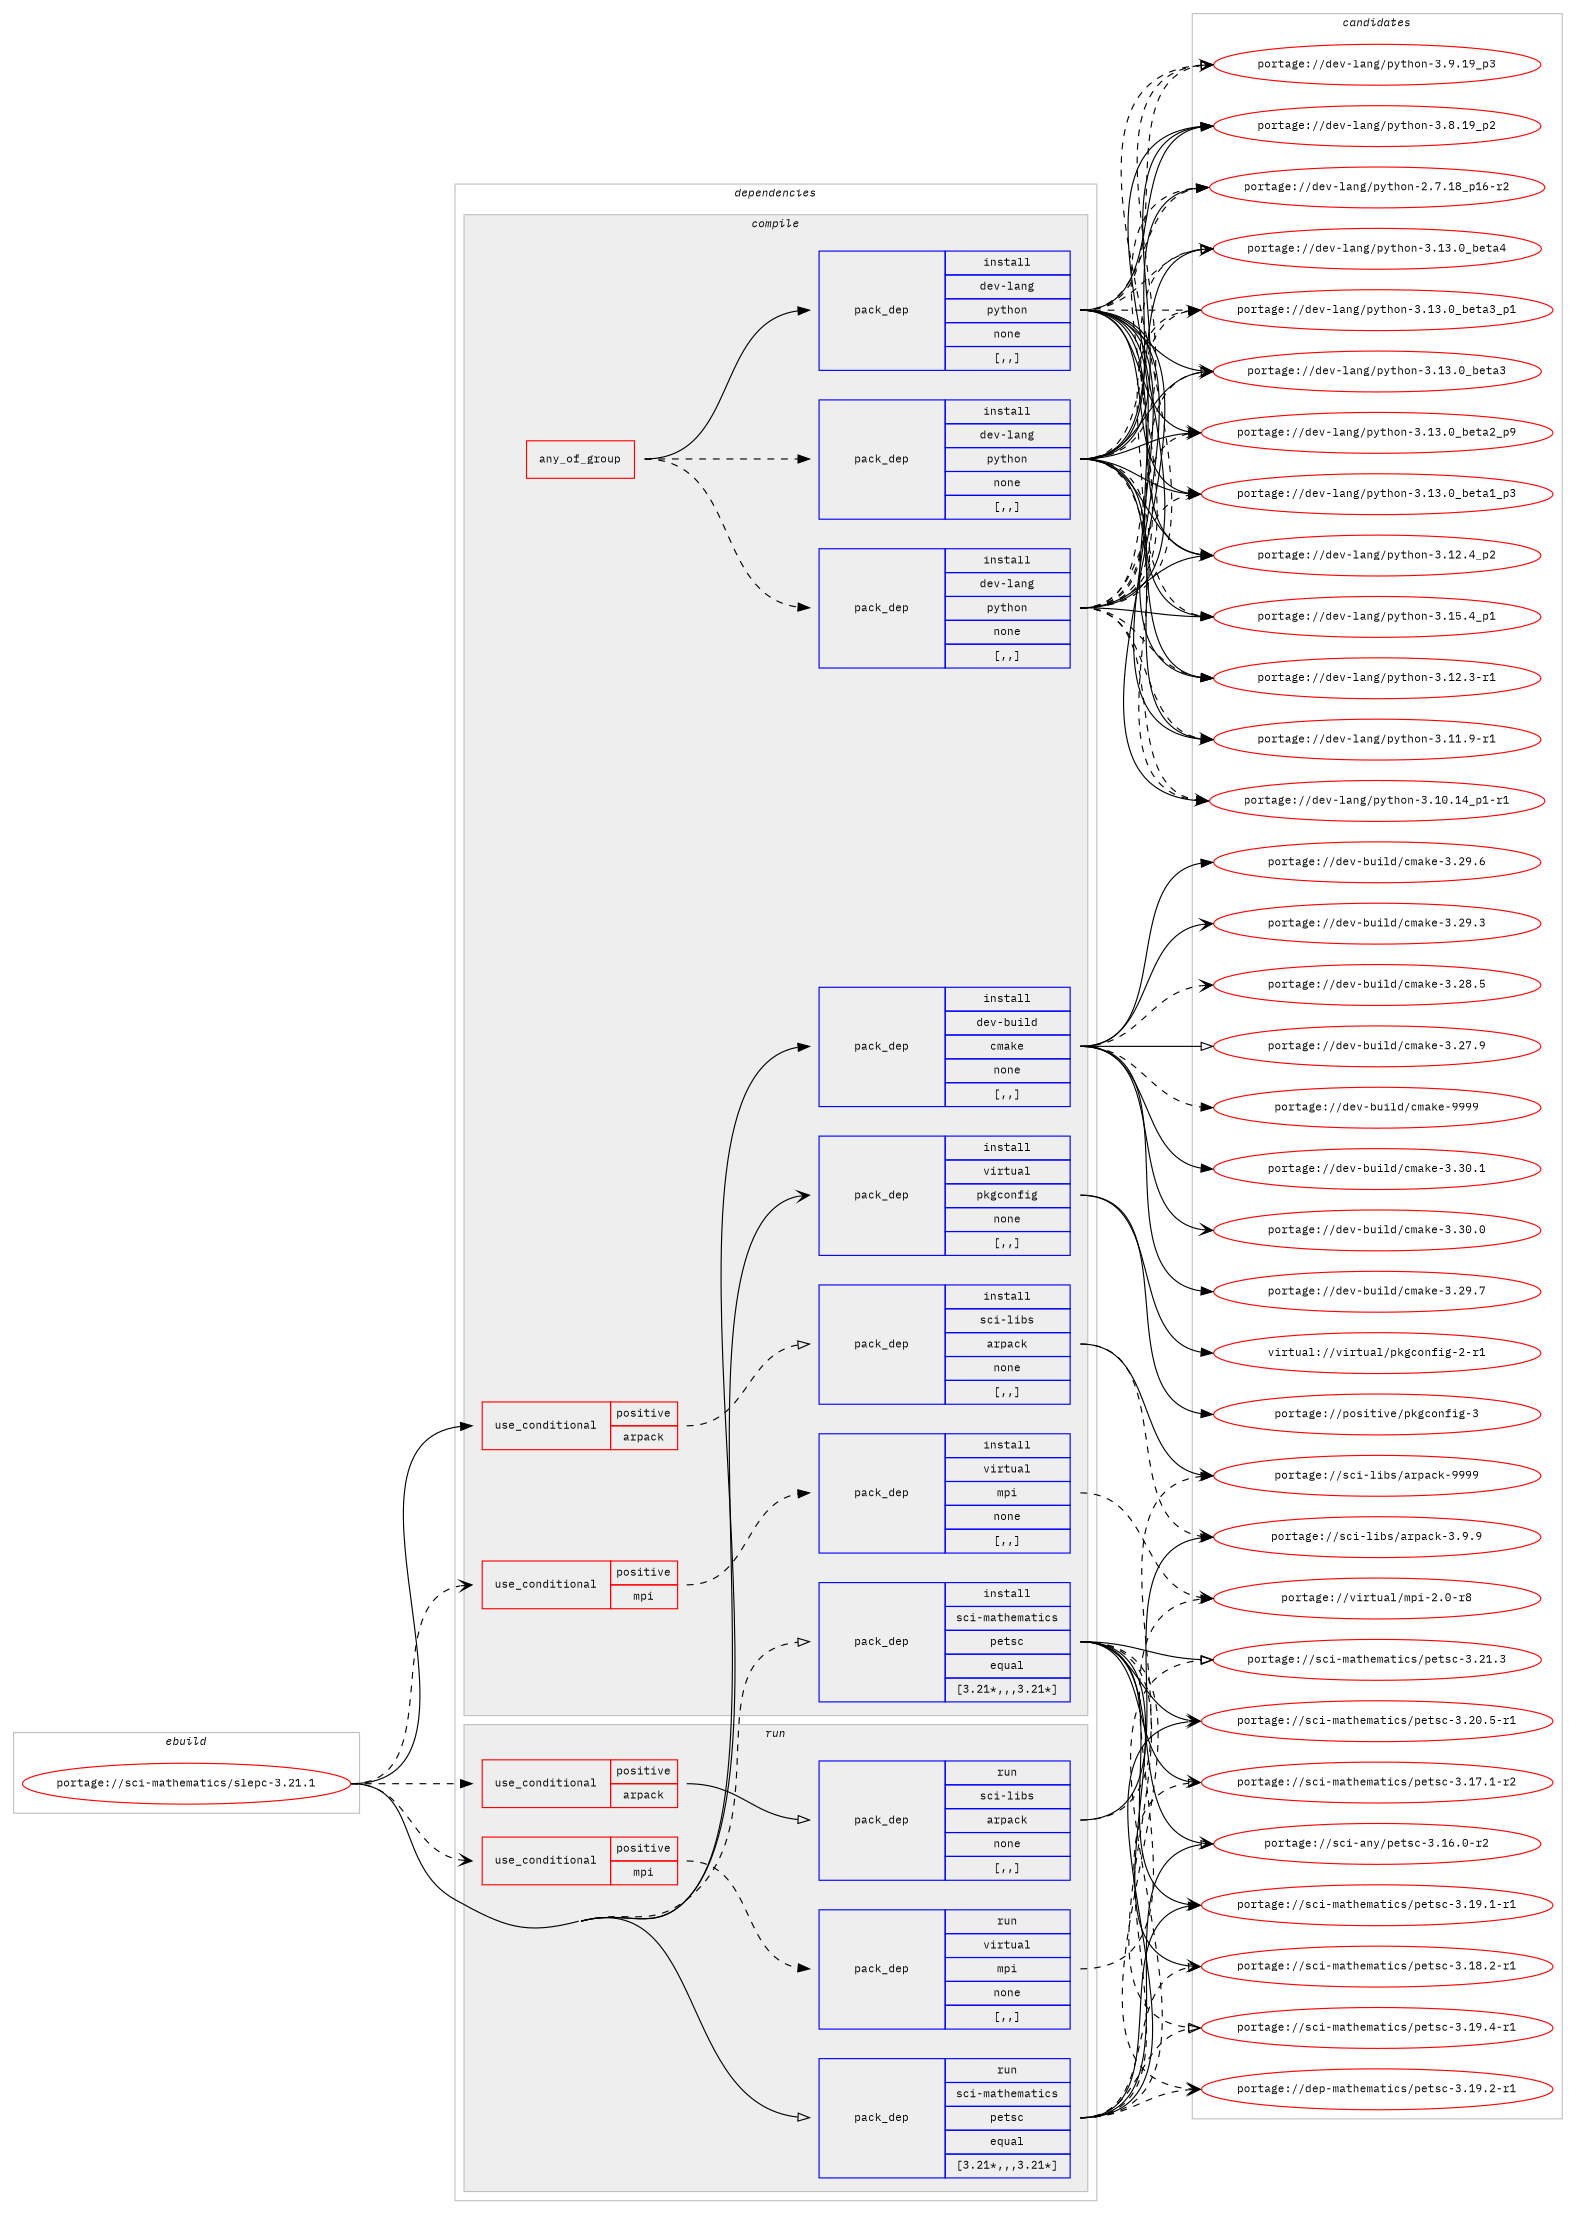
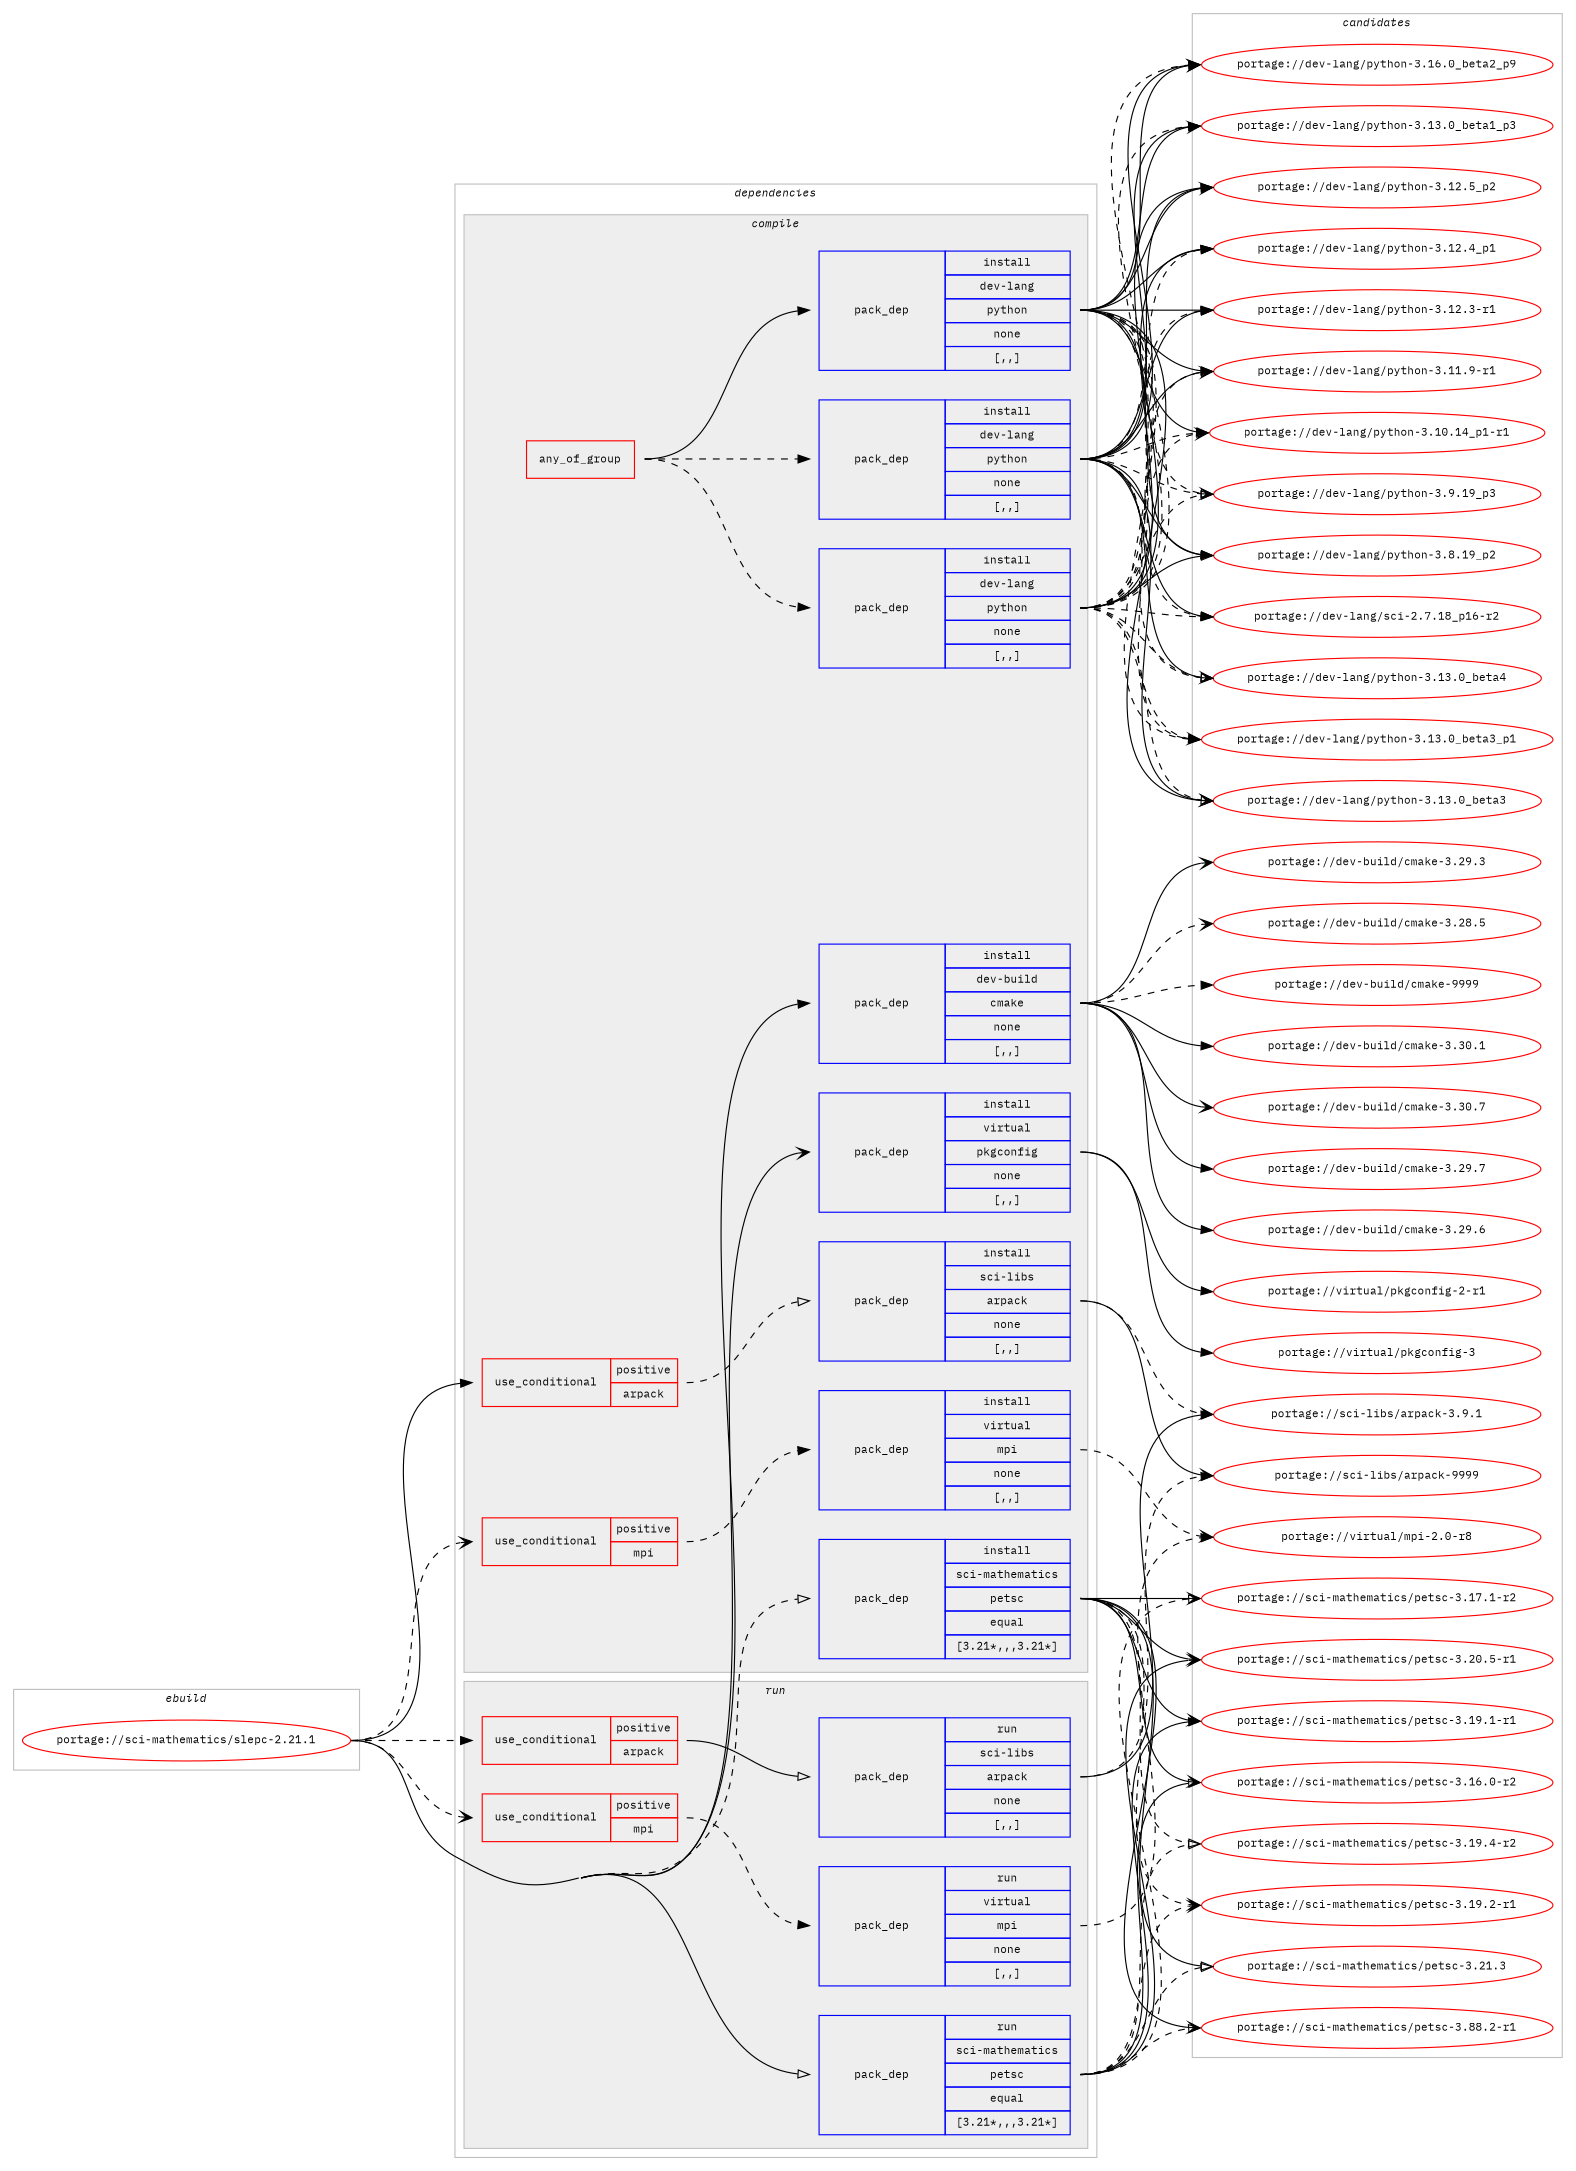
(1377, 187) -> (1377, 617)
(1377, 433) -> (1377, 65)
(1377, 556) -> (1377, 187)
(1377, 617) -> (1377, 249)
(1377, 1046) -> none
(1377, 1230) -> (1377, 1108)
(1377, 1353) -> (1377, 1292)
(1377, 1414) -> (1377, 1353)
(1377, 1537) -> (1377, 1414)
(187, 1784) -> (187, 1741)
(1377, 1844) -> (1377, 1783)
(1377, 1967) -> (1377, 2028)
(1377, 2028) -> (1377, 1844)
(1377, 2089) -> (1377, 1905)
